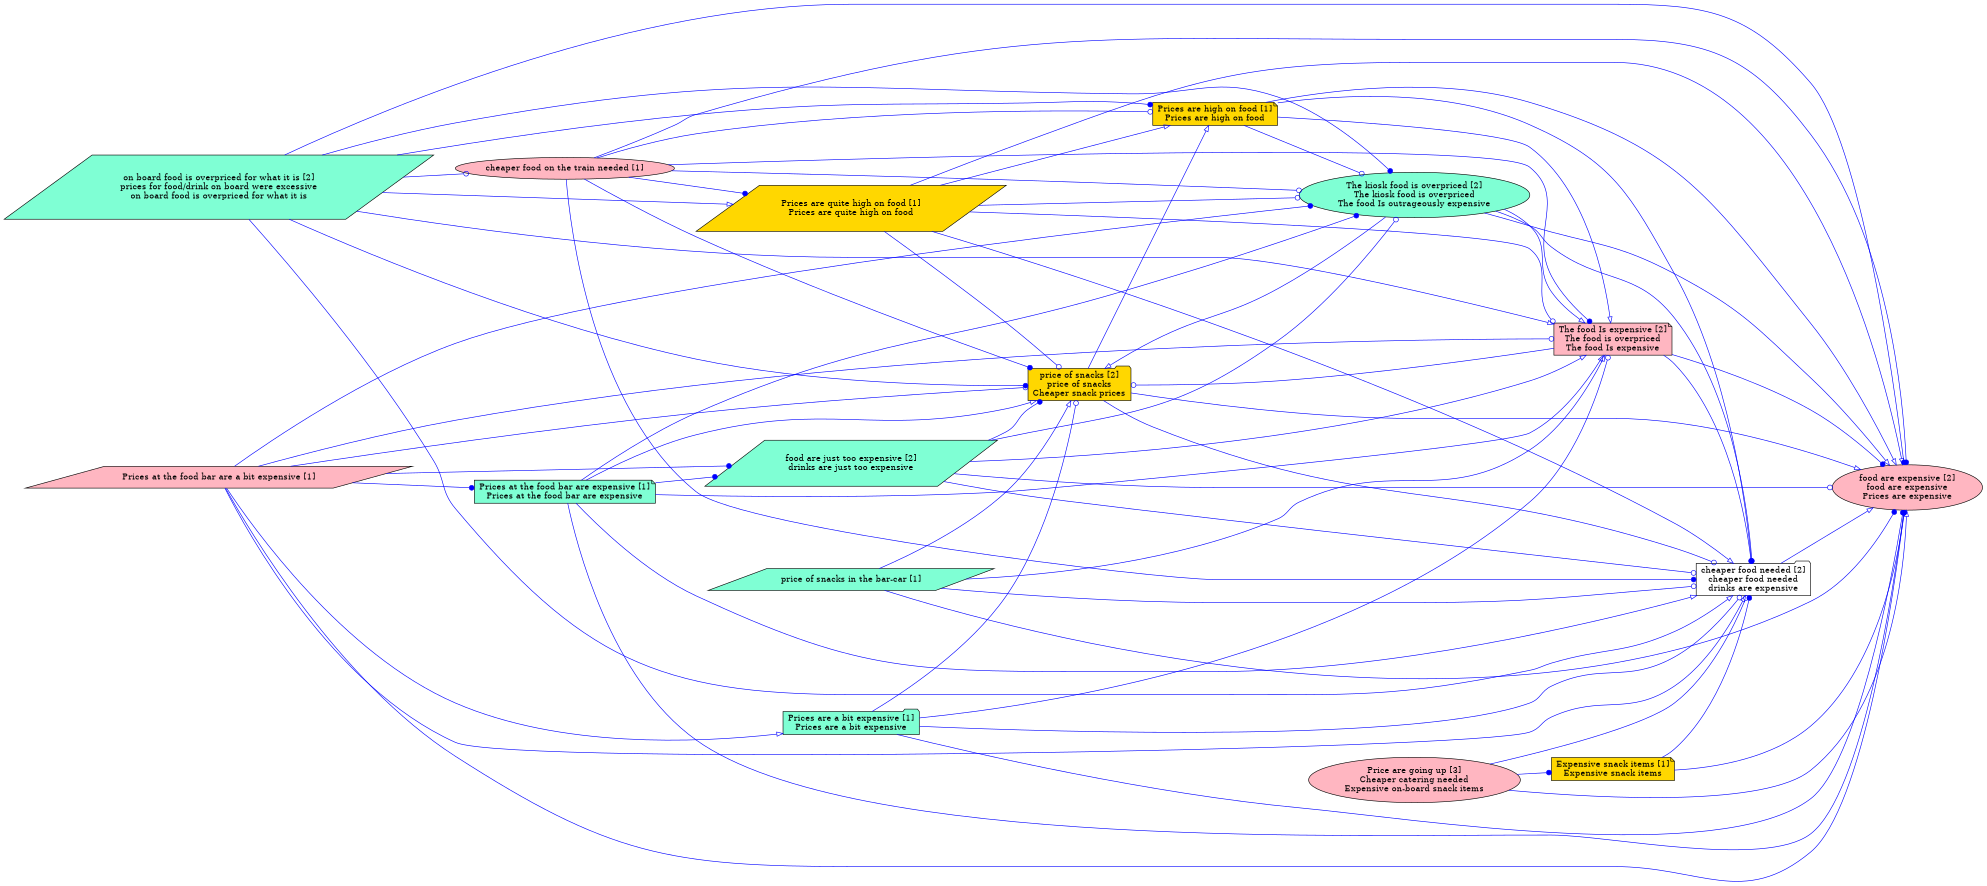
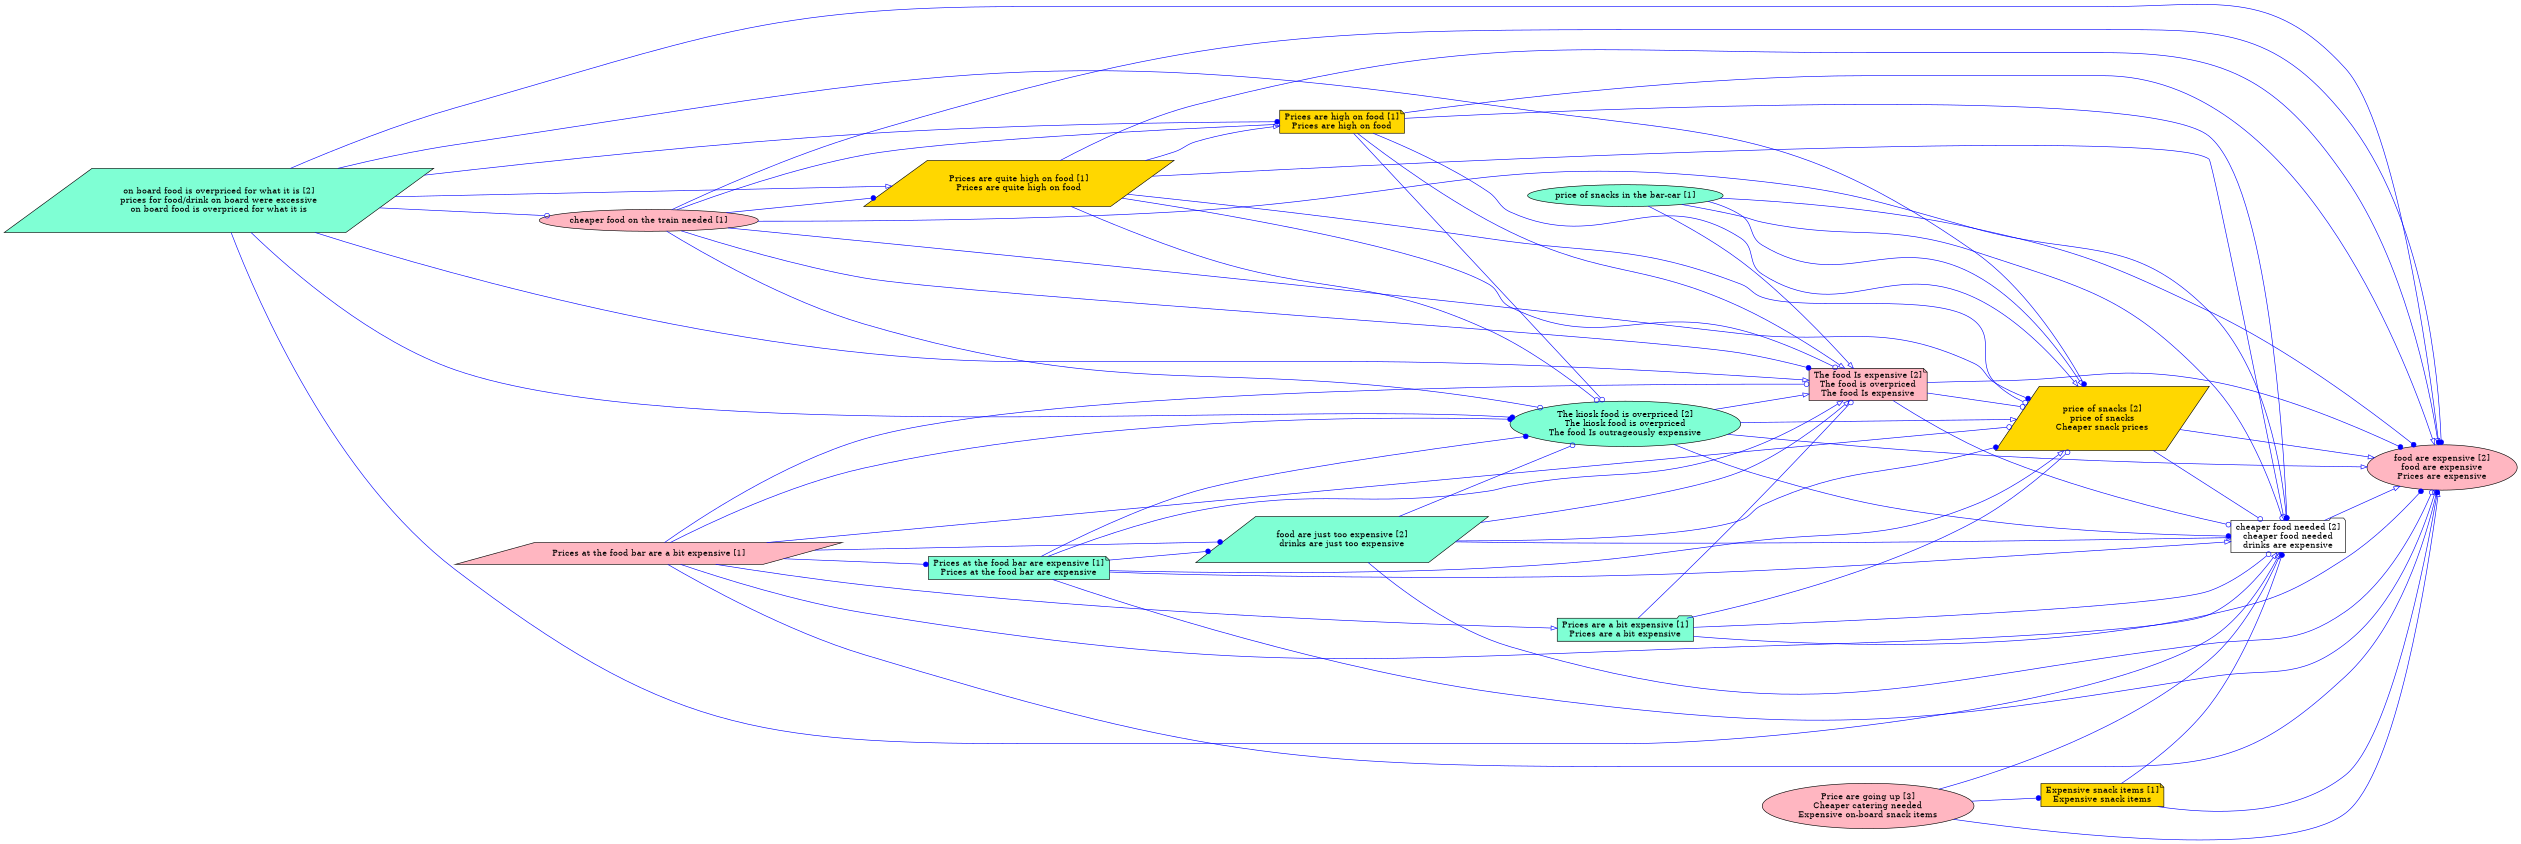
(1147, 250) -> (1739, 237)
(1080, 385) -> (2102, 418)
(851, 579) -> (1625, 196)
